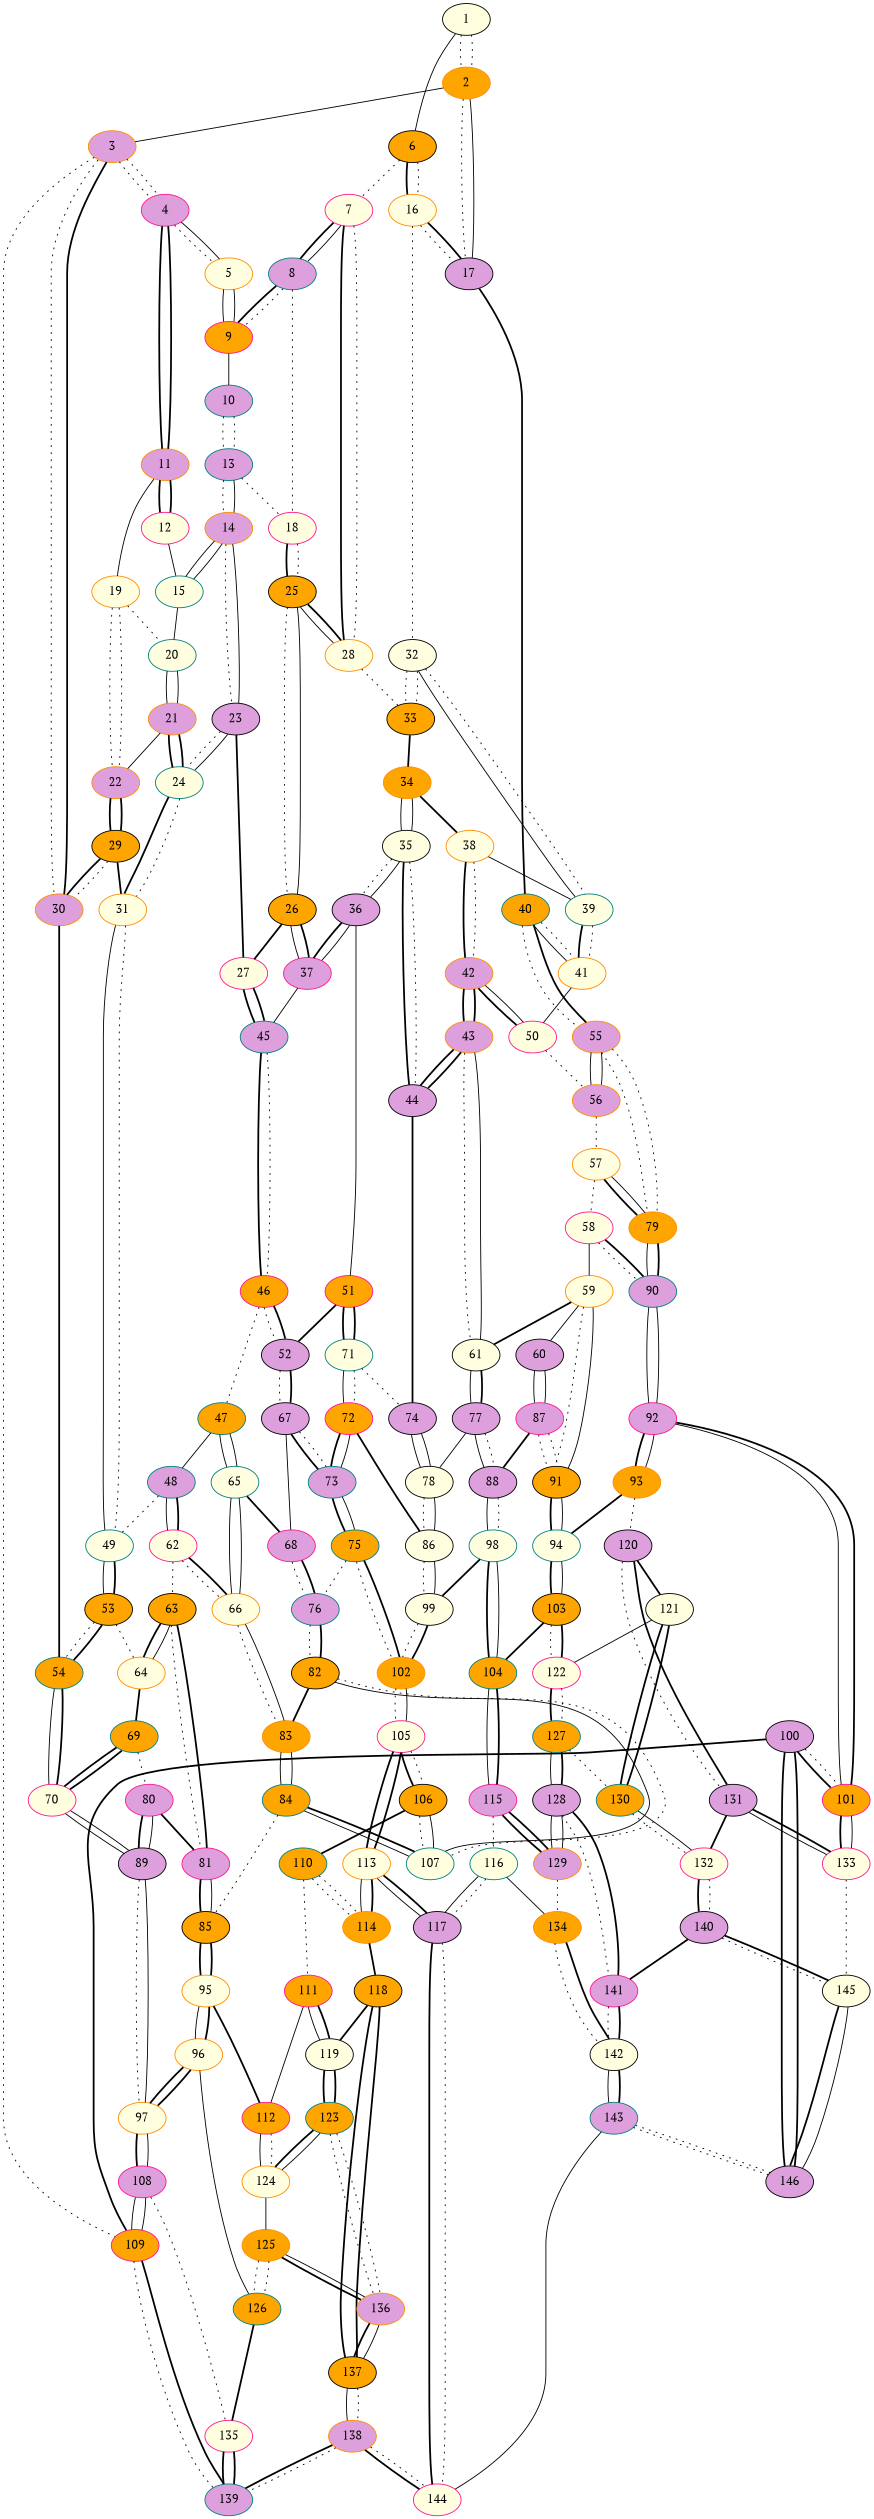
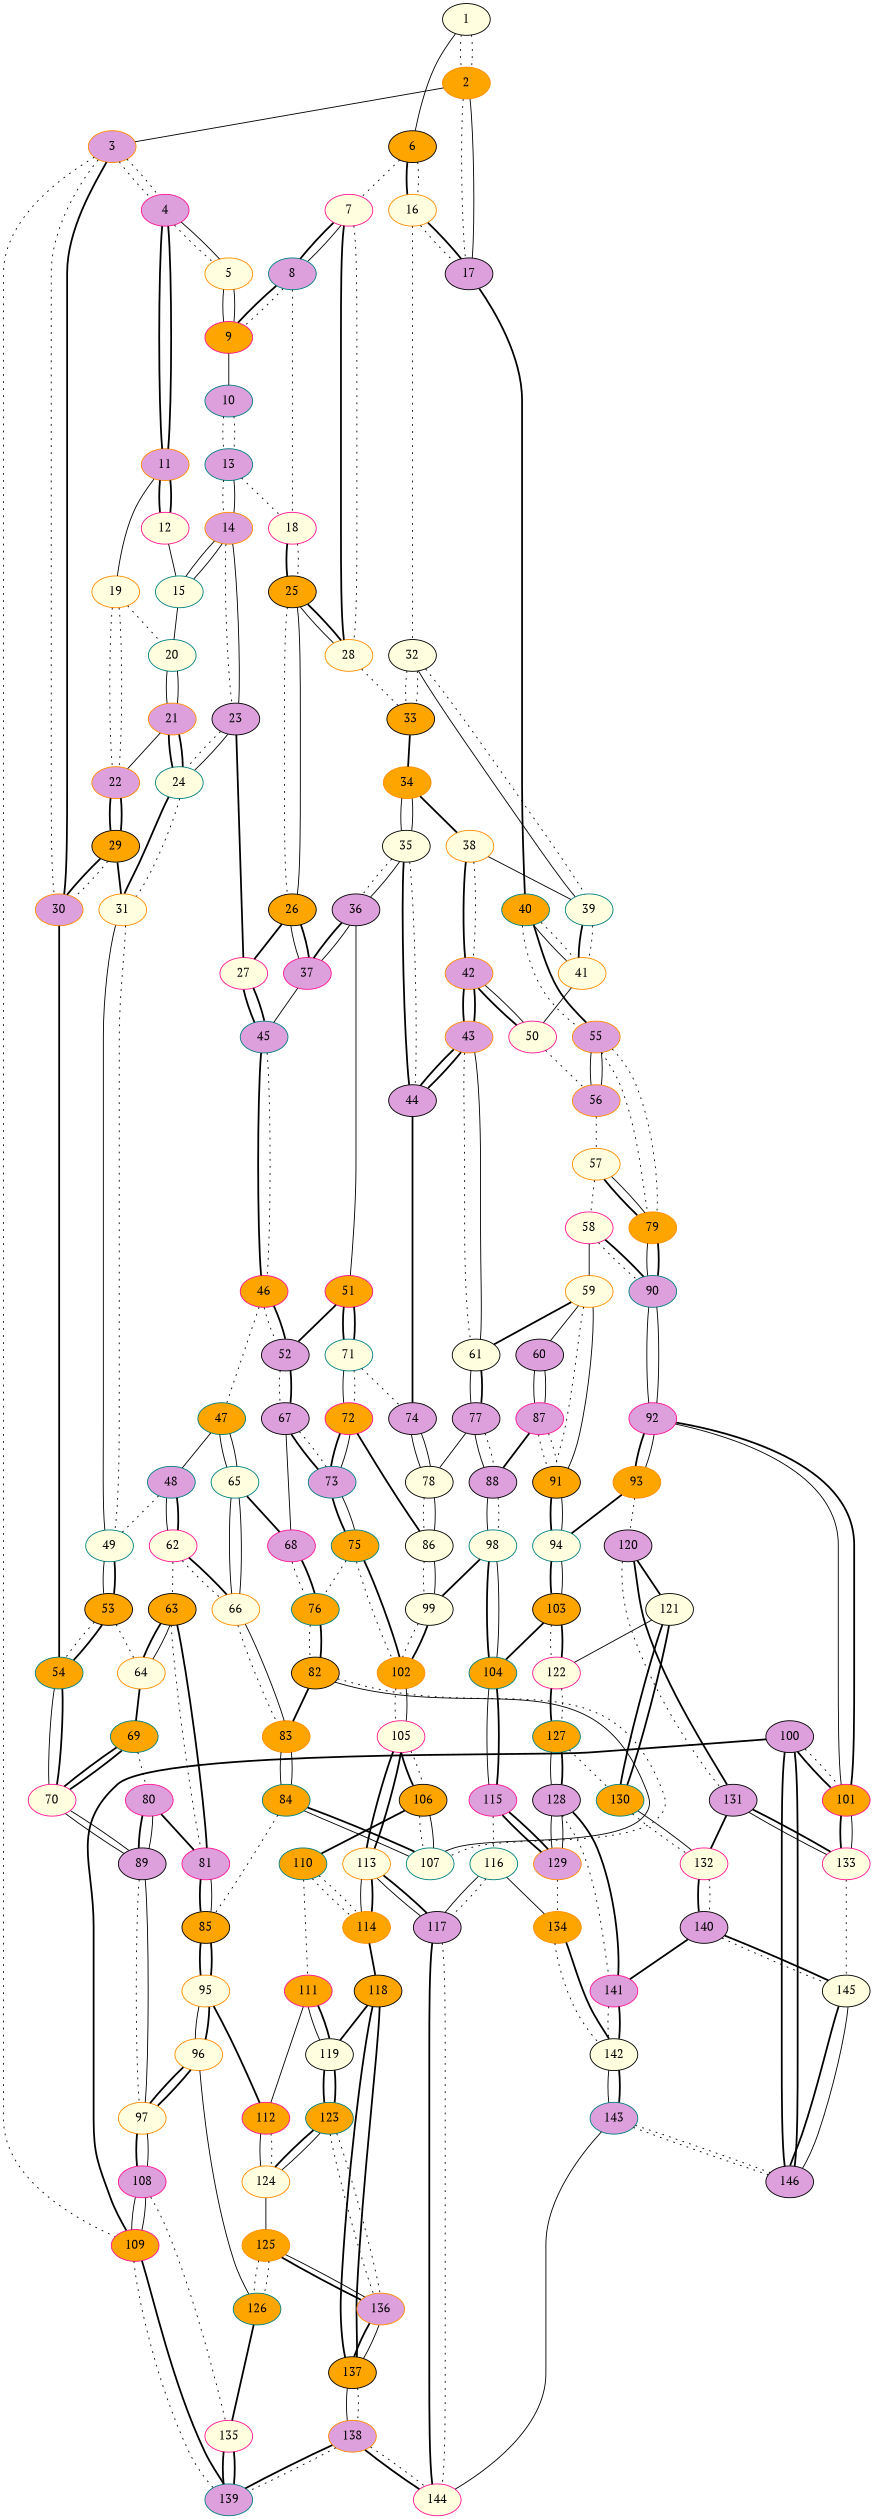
(315, 1609) -> (315, 1609)
